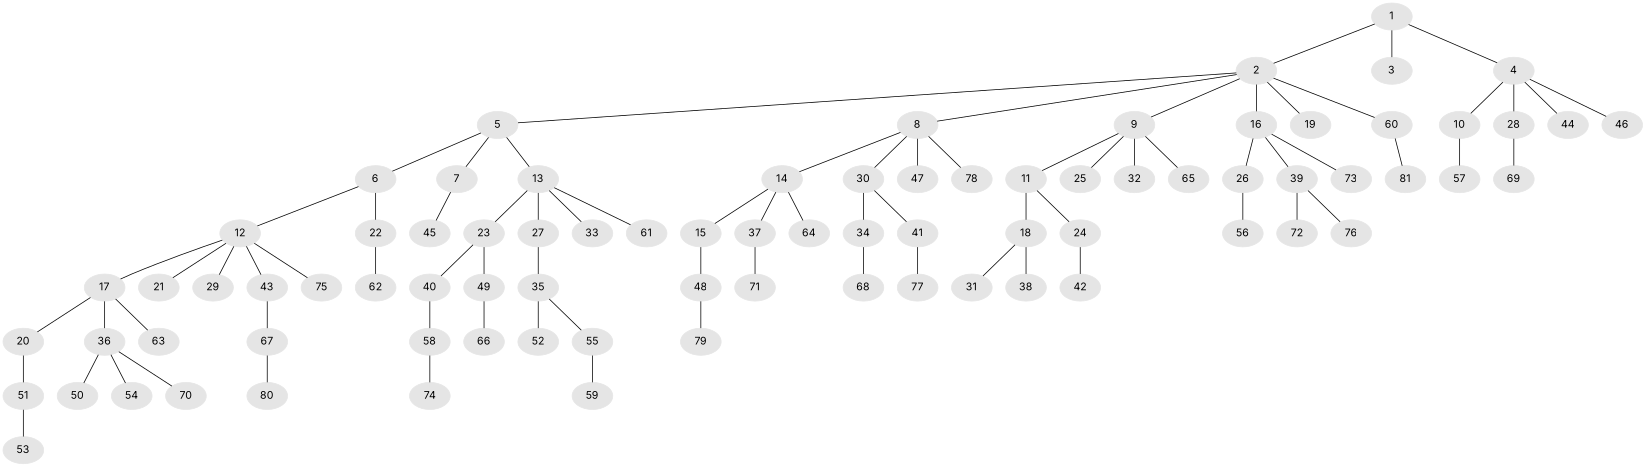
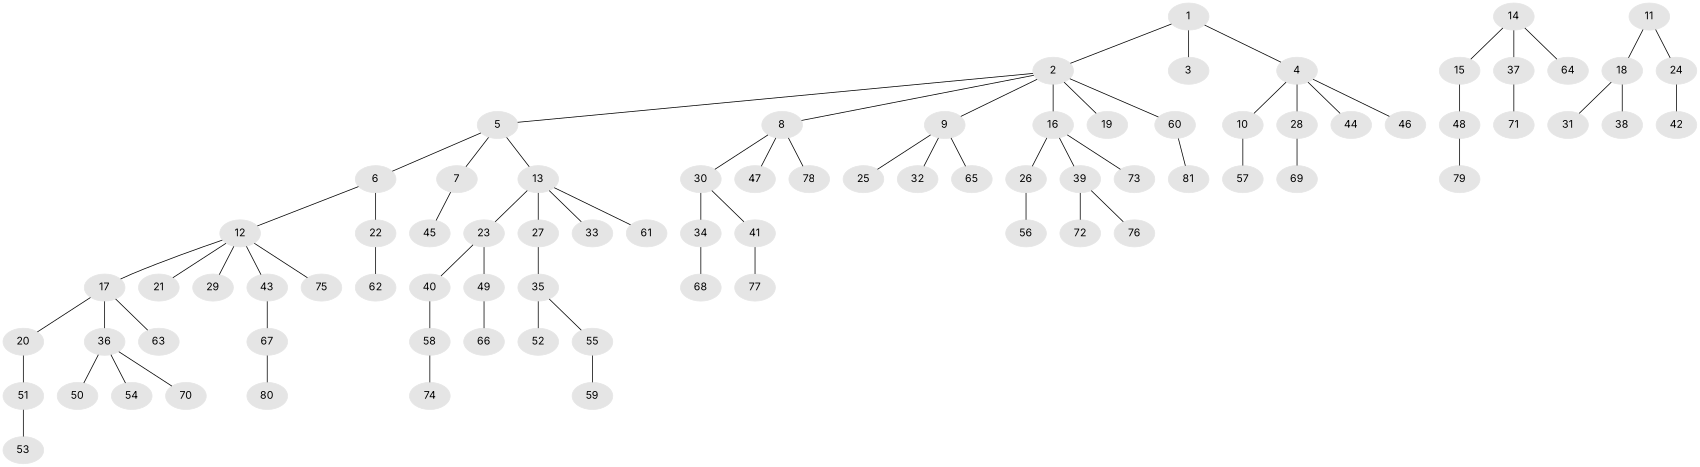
(850, 152) -> none
(1080, 152) -> none
